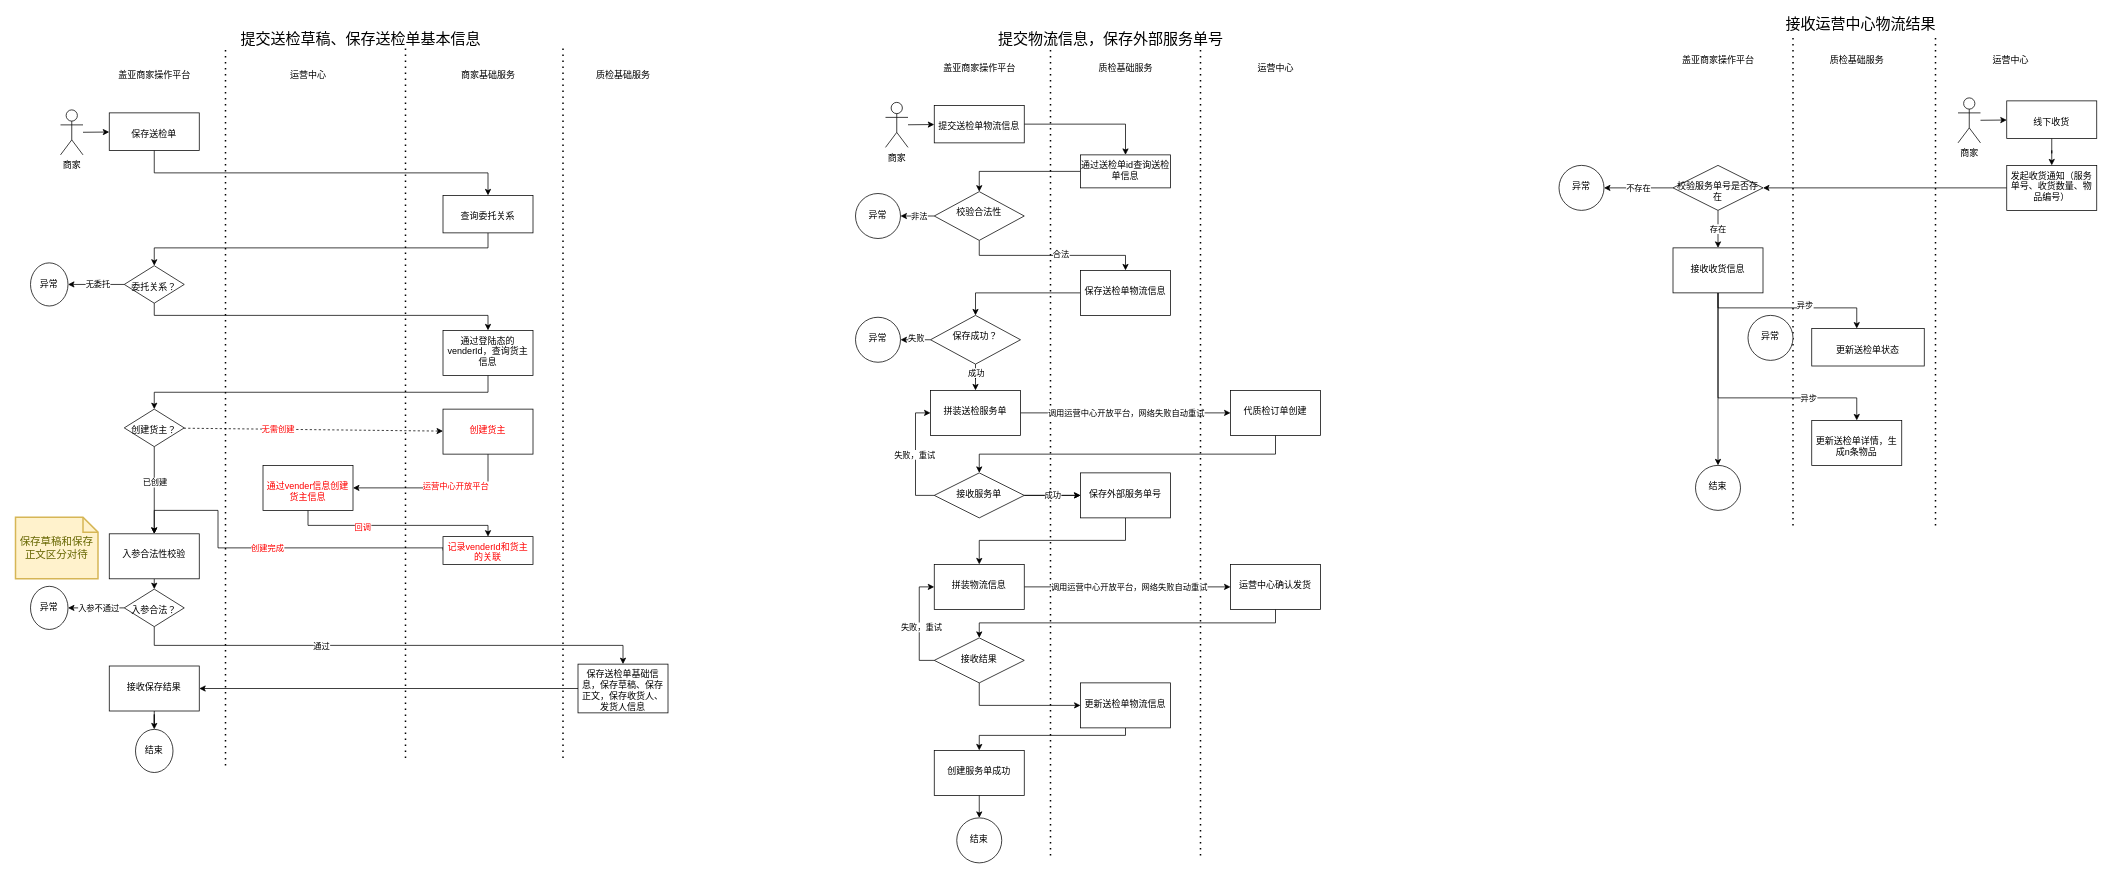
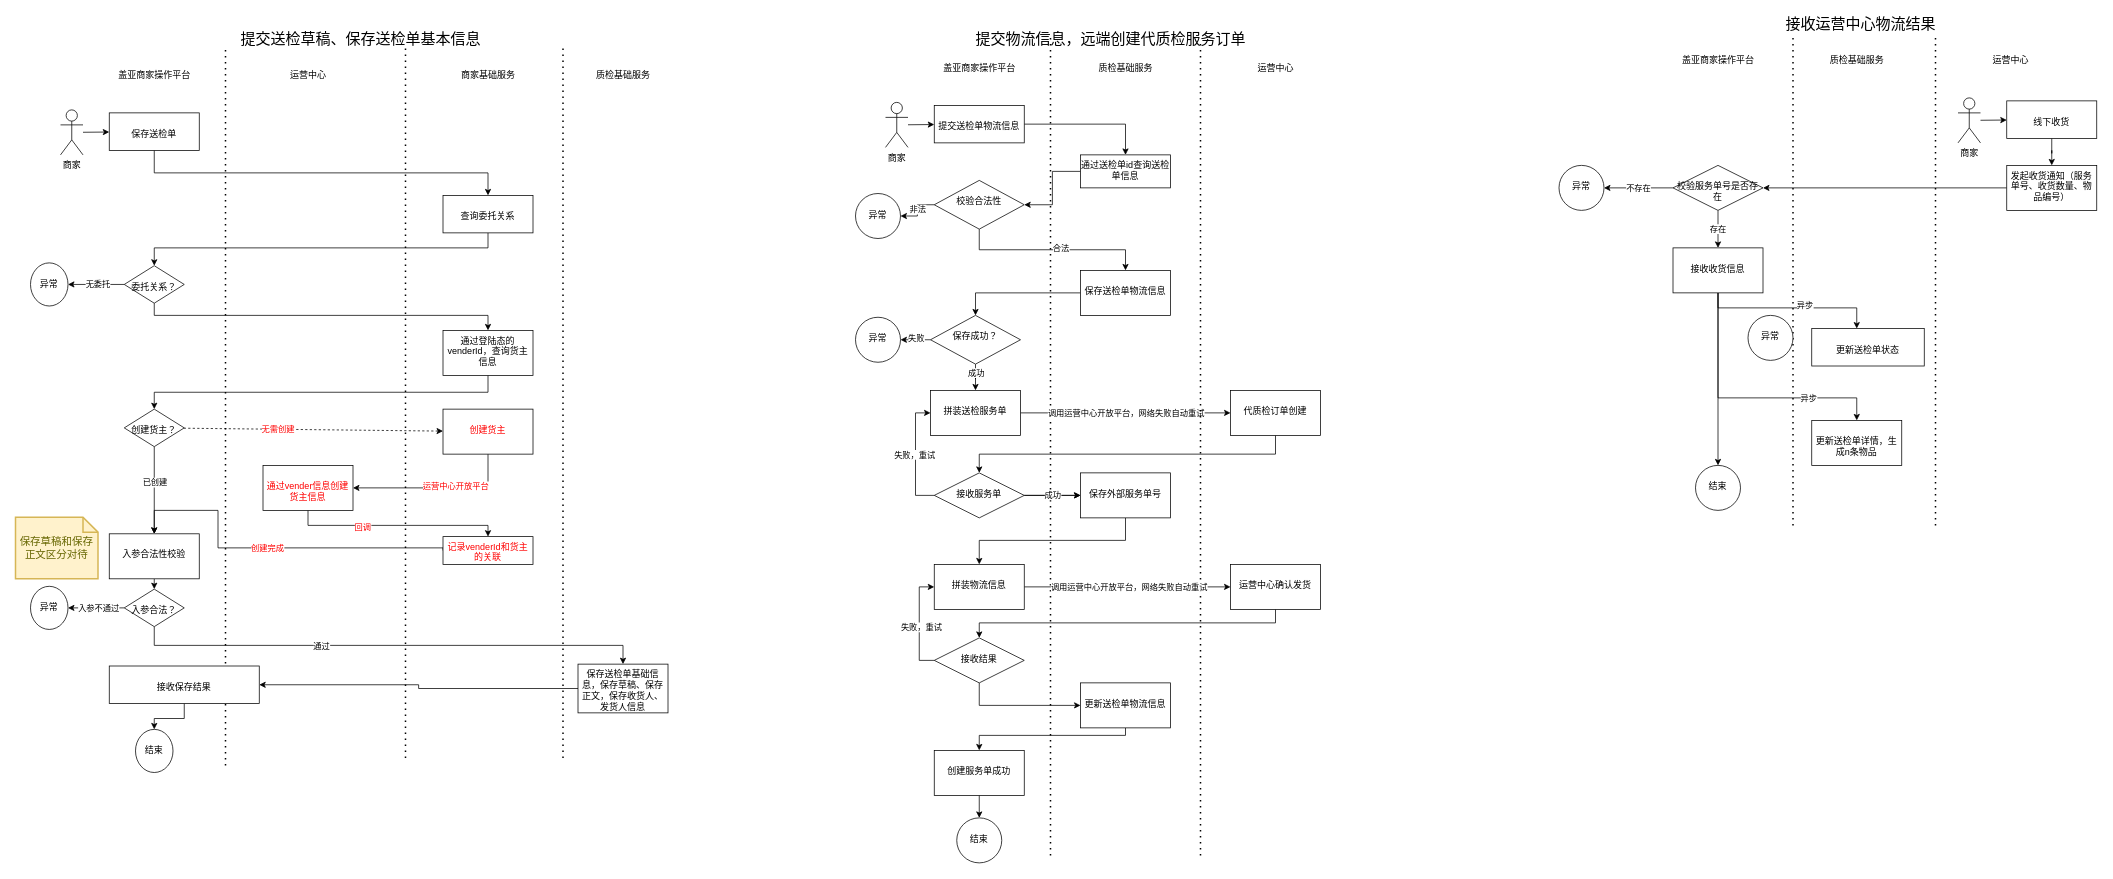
(1111, 38) -> (1111, 38)
(979, 216) -> (979, 205)
(154, 689) -> (184, 685)
